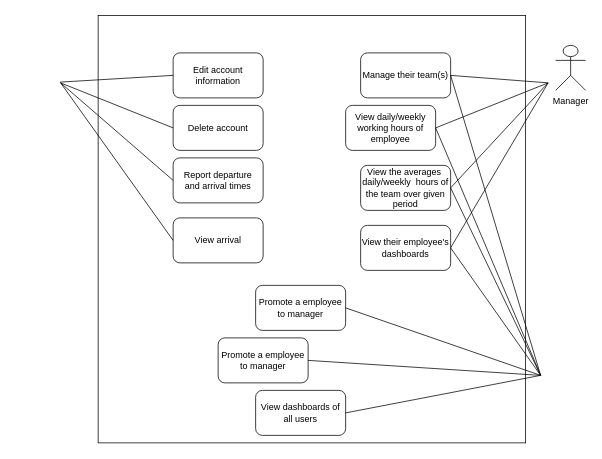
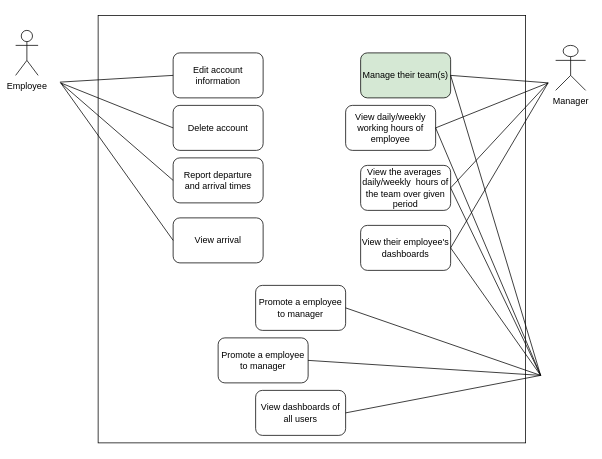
none -> (27, 53)
(405, 75) -> (405, 75)
